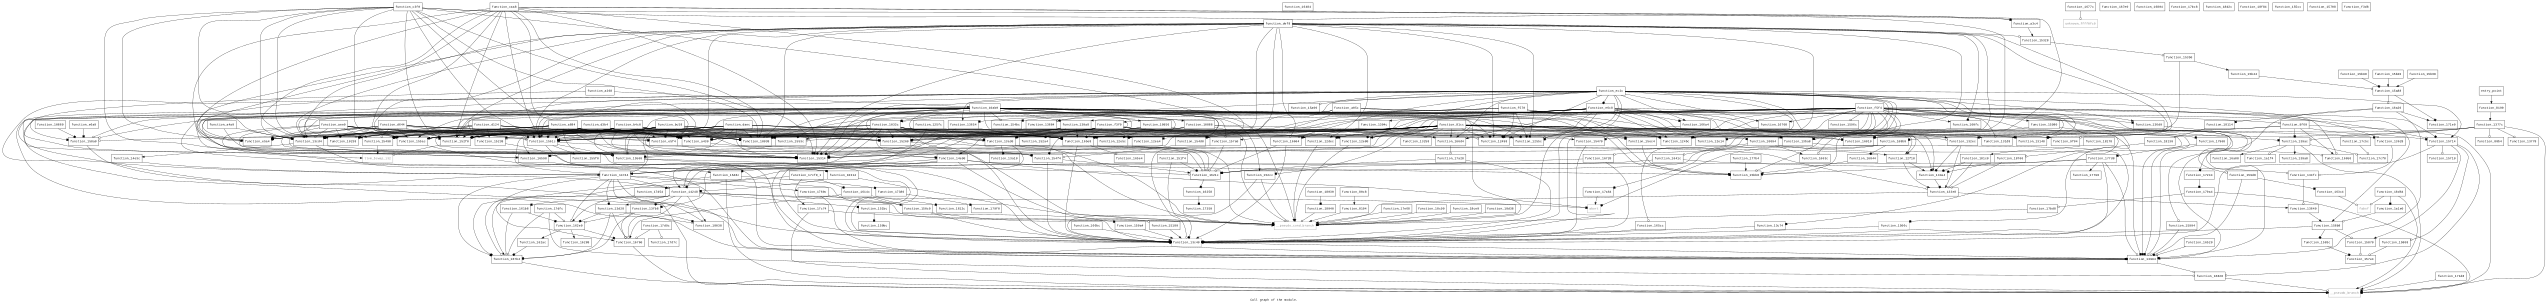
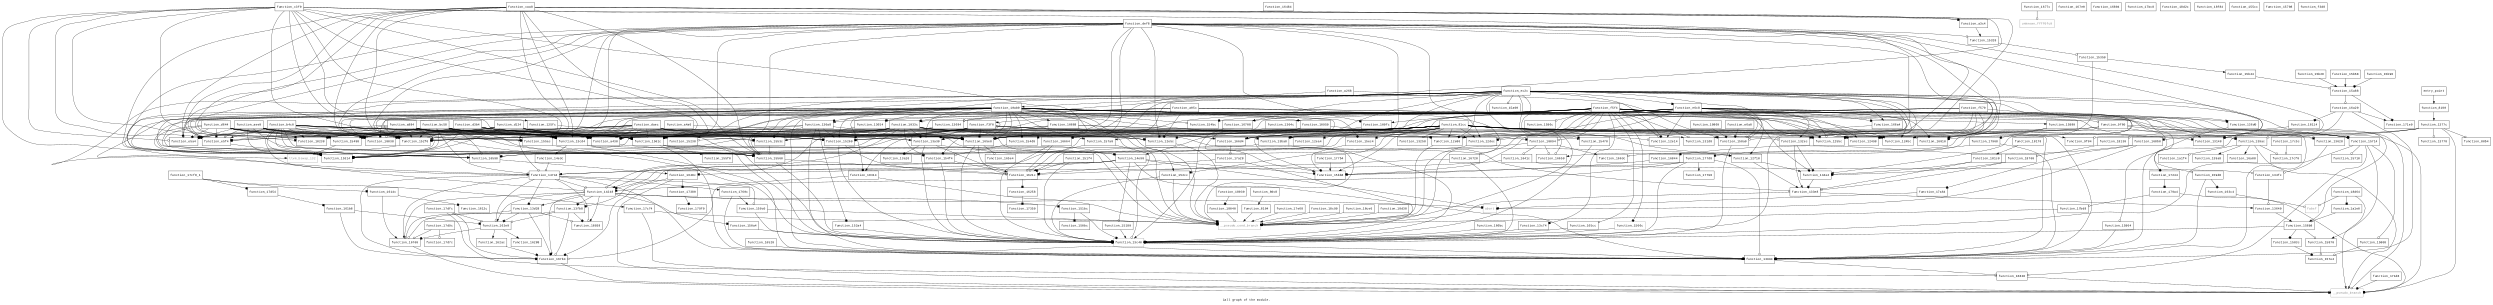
(577, 84) -> (339, 109)
none -> (472, 142)
none -> (931, 236)
